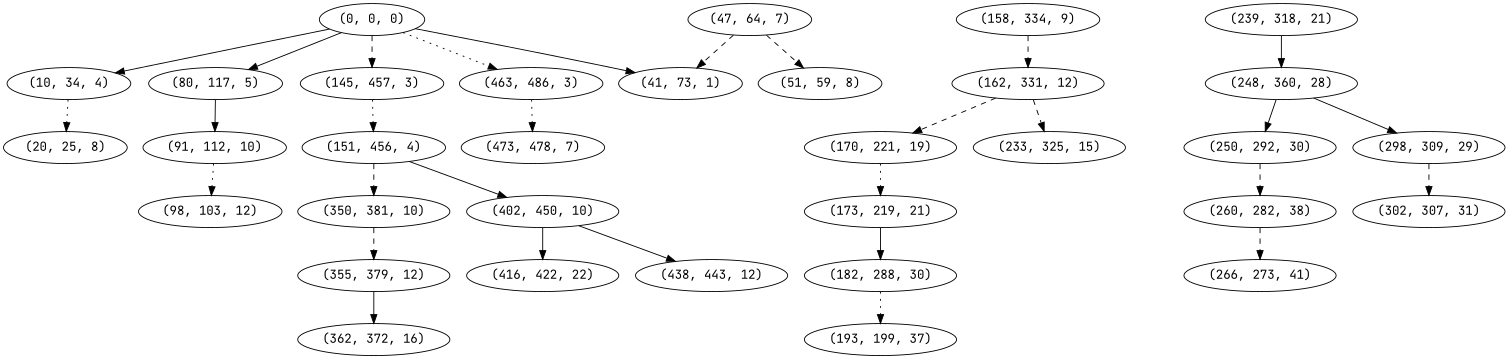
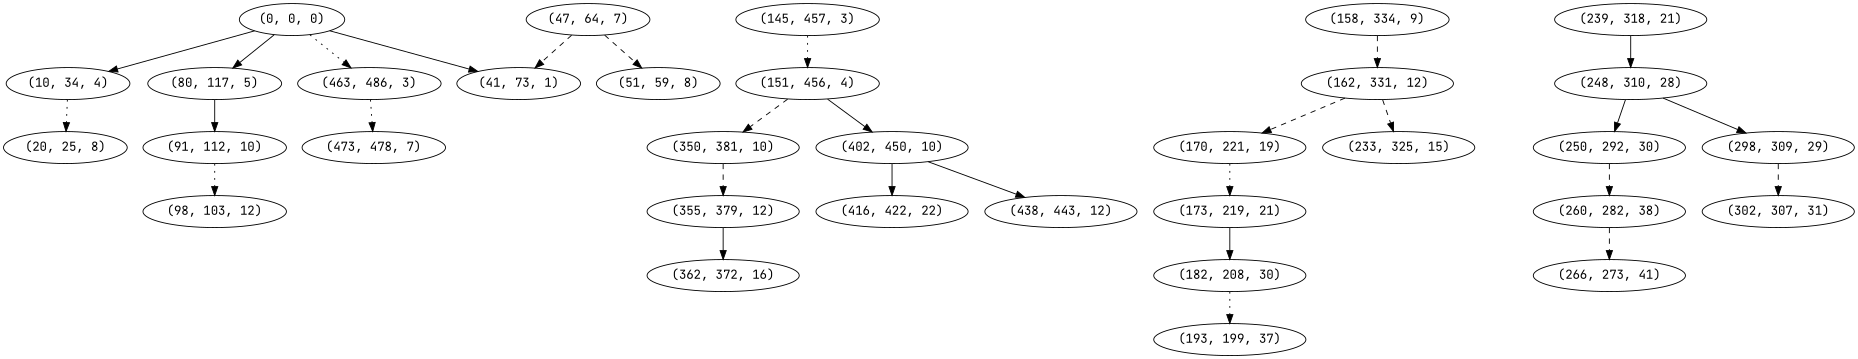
(372, 47) -> none
(1281, 84) -> (1631, 84)
(880, 276) -> (1230, 276)
